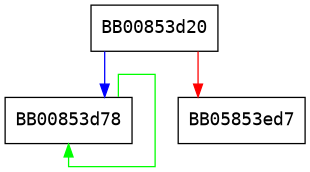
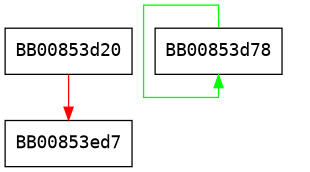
(105, 68) -> none
(242, 121) -> (69, 144)
